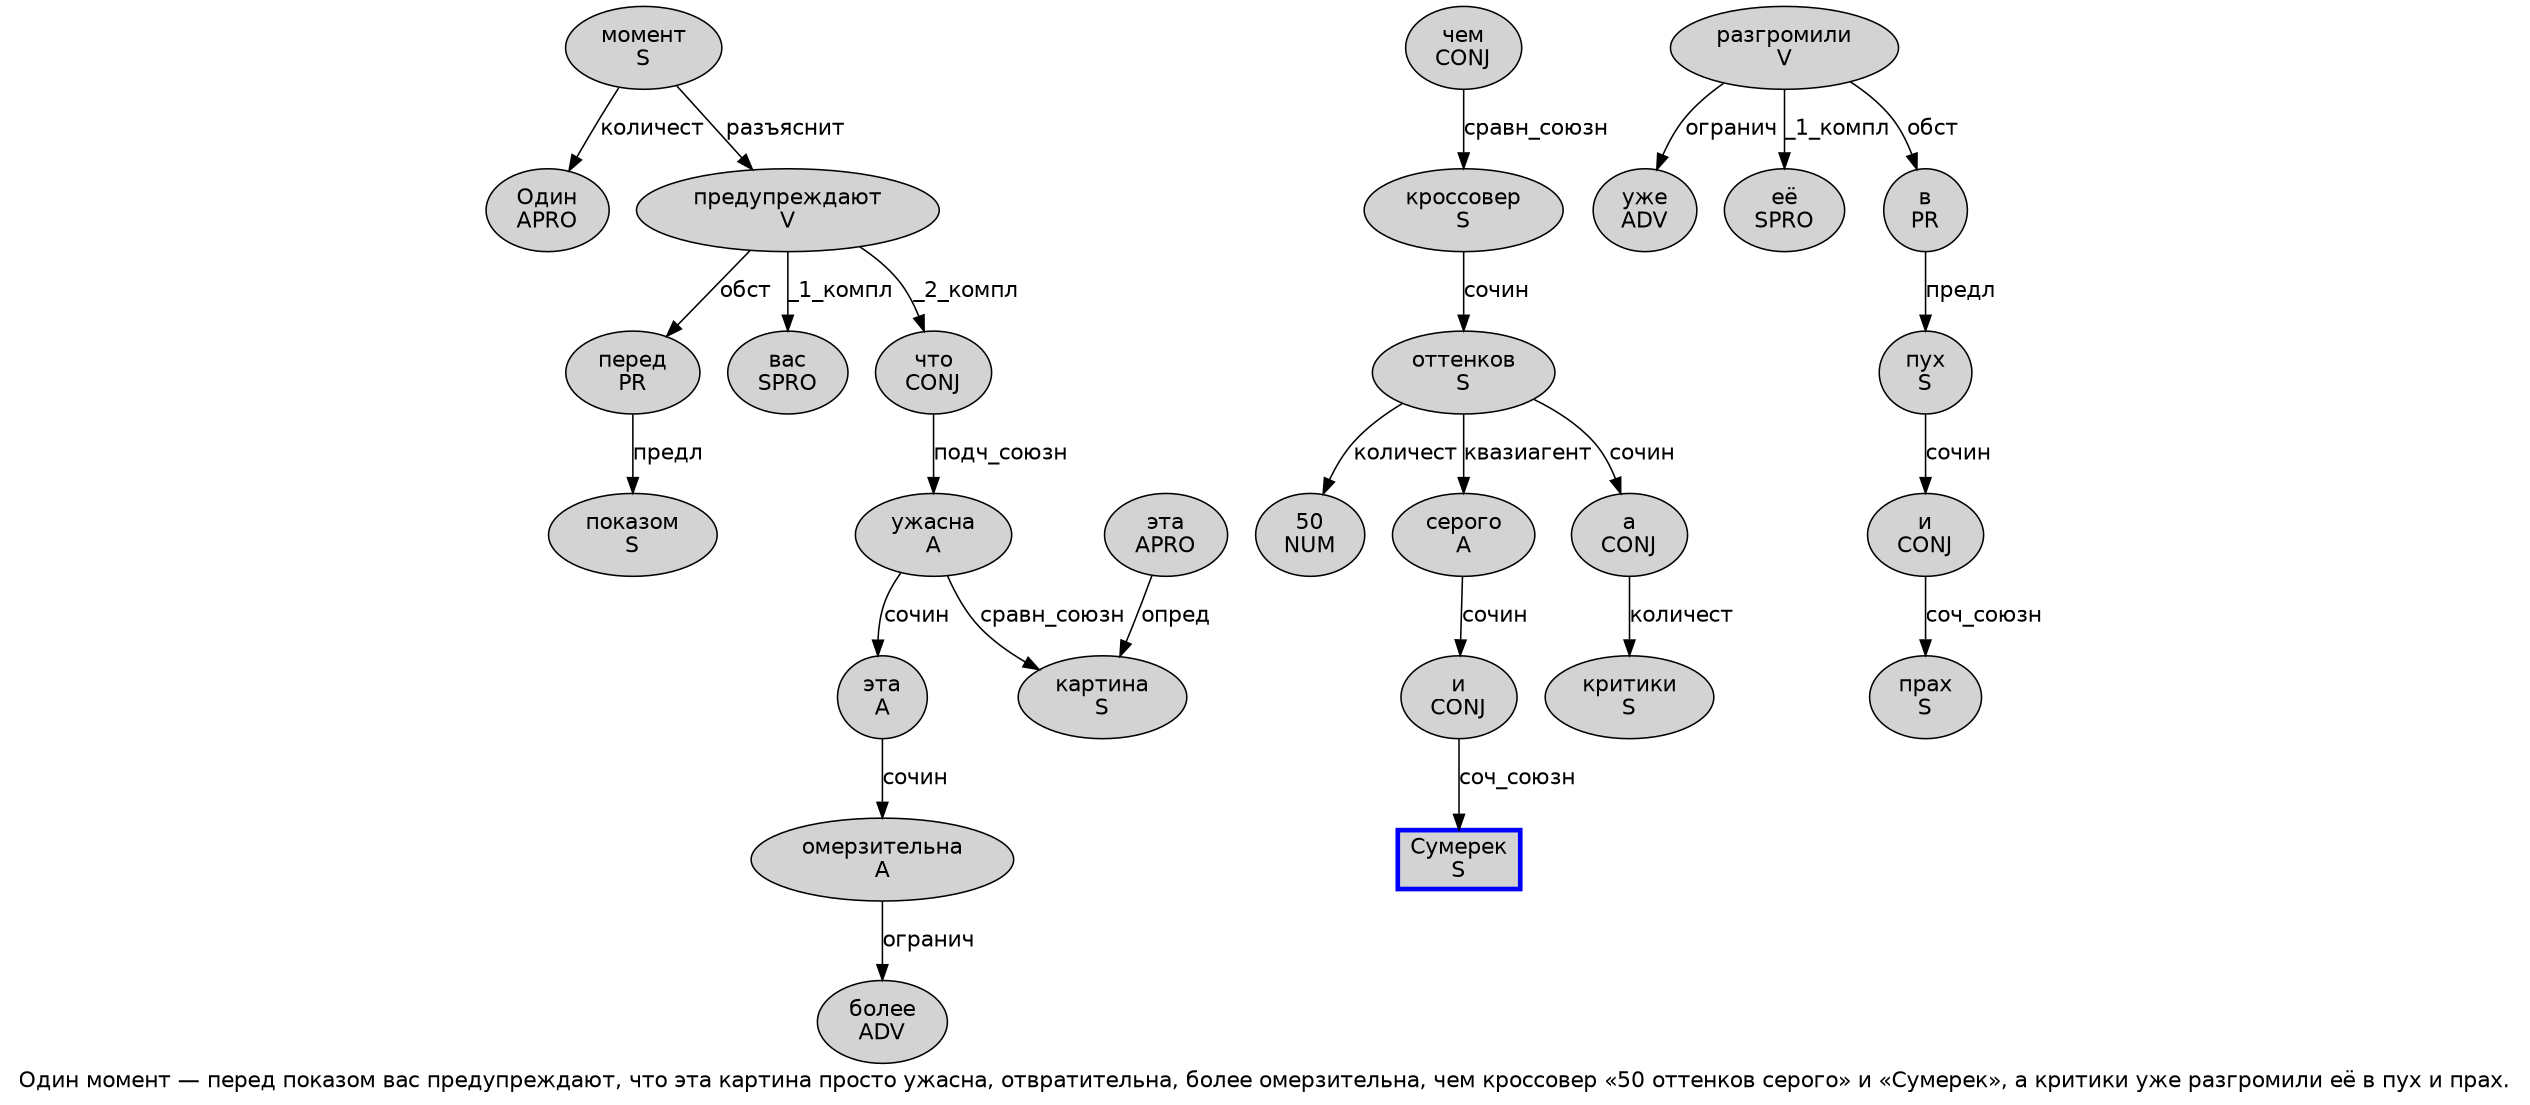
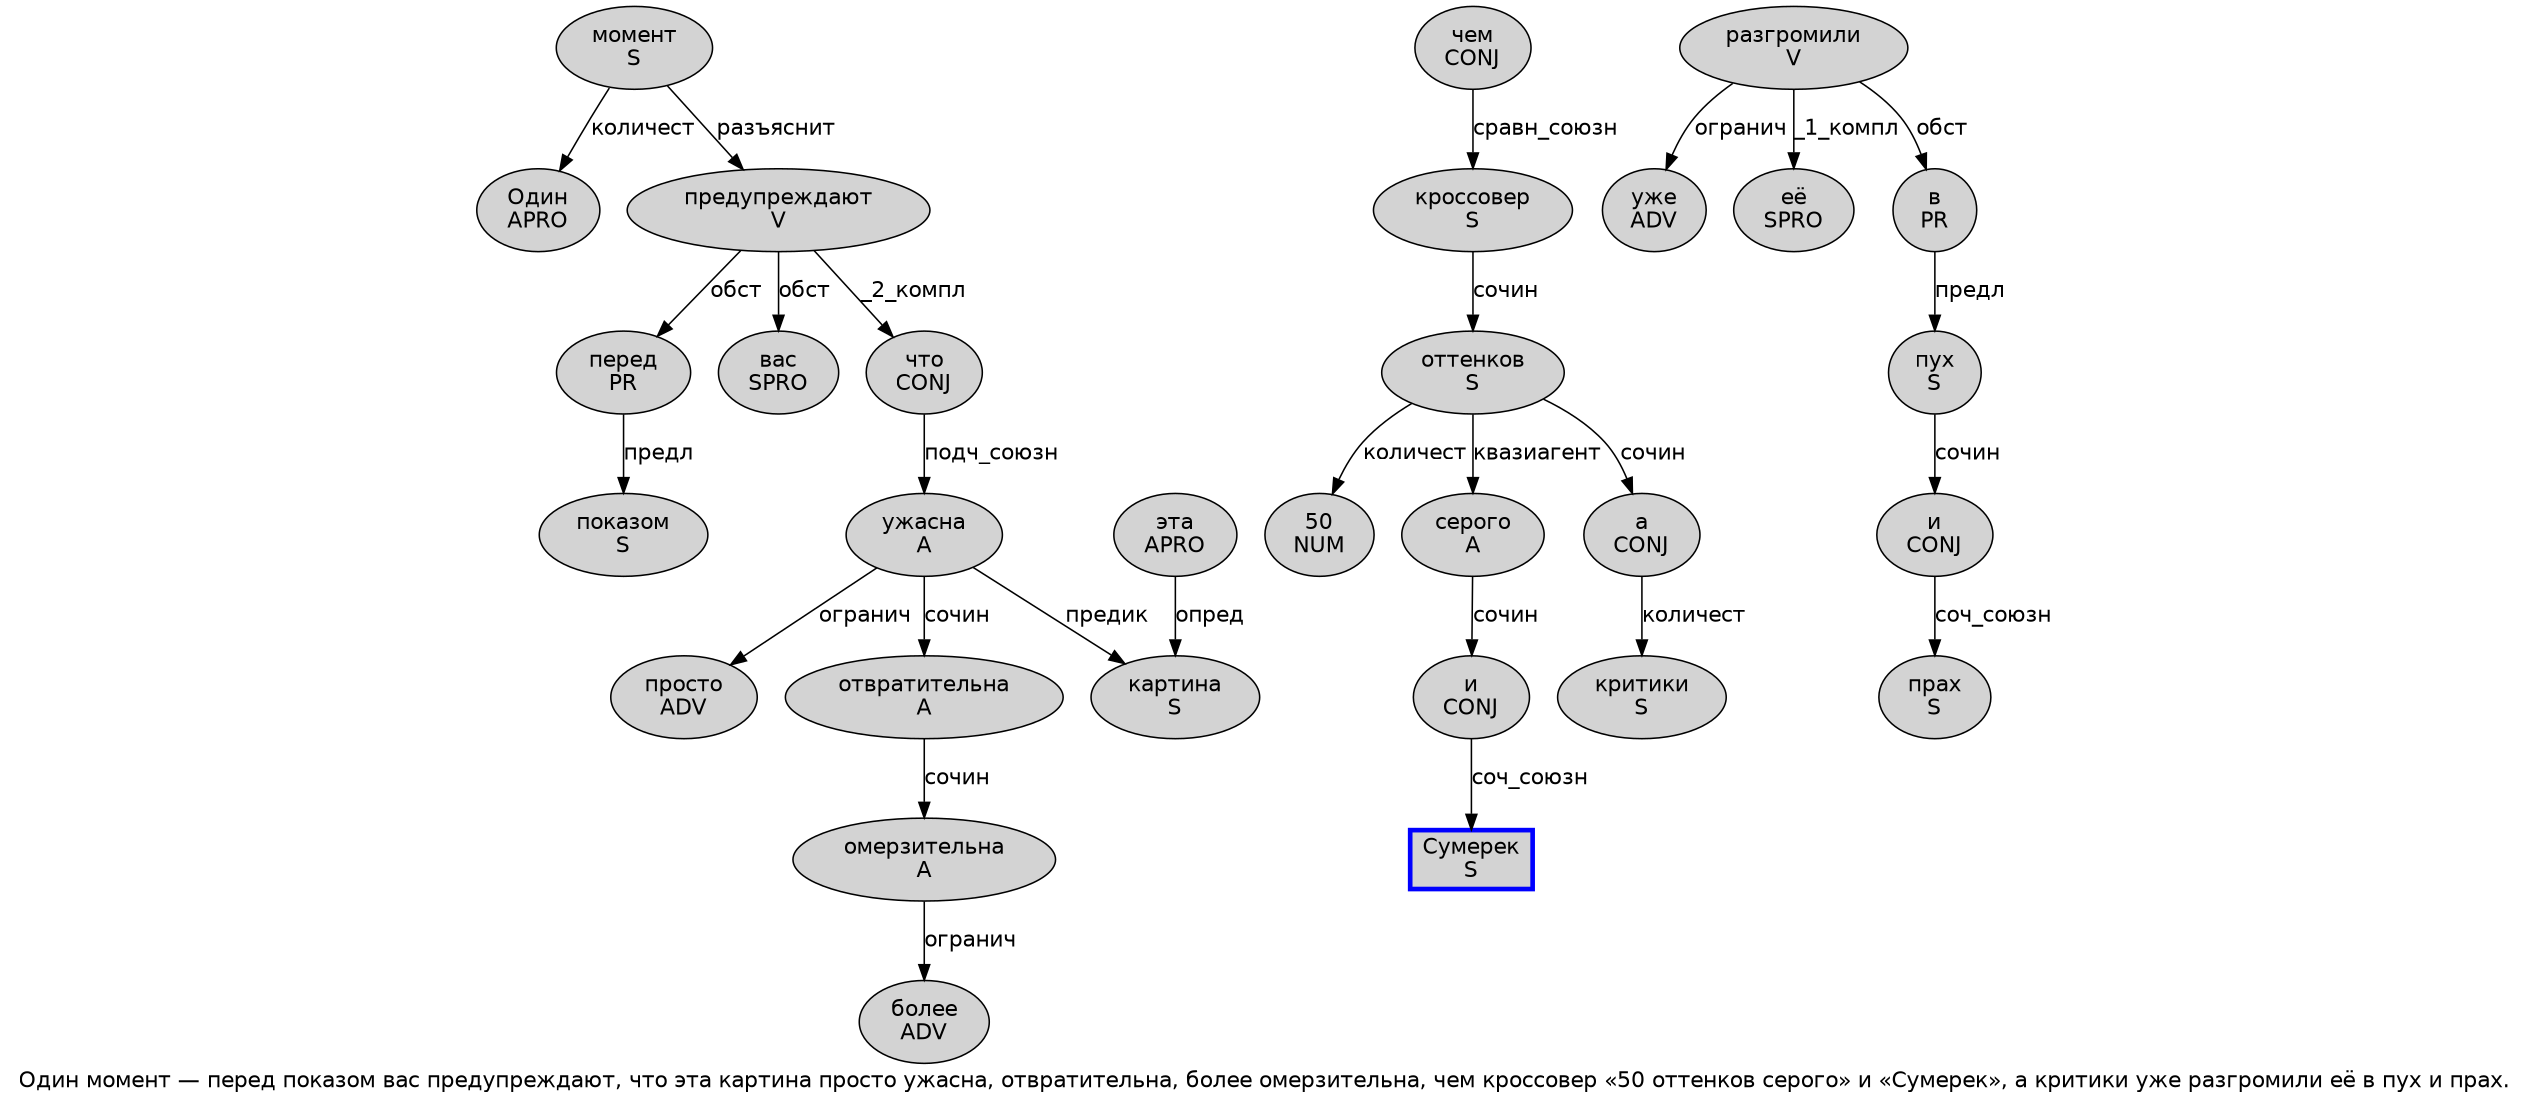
(841, 291) -> (805, 291)
(1053, 616) -> (1107, 616)
none -> (684, 697)
(882, 697) -> (924, 697)
